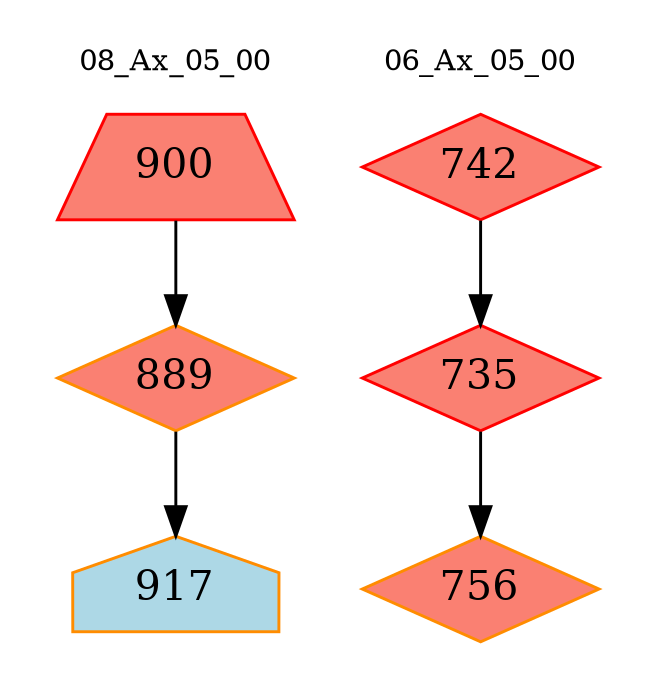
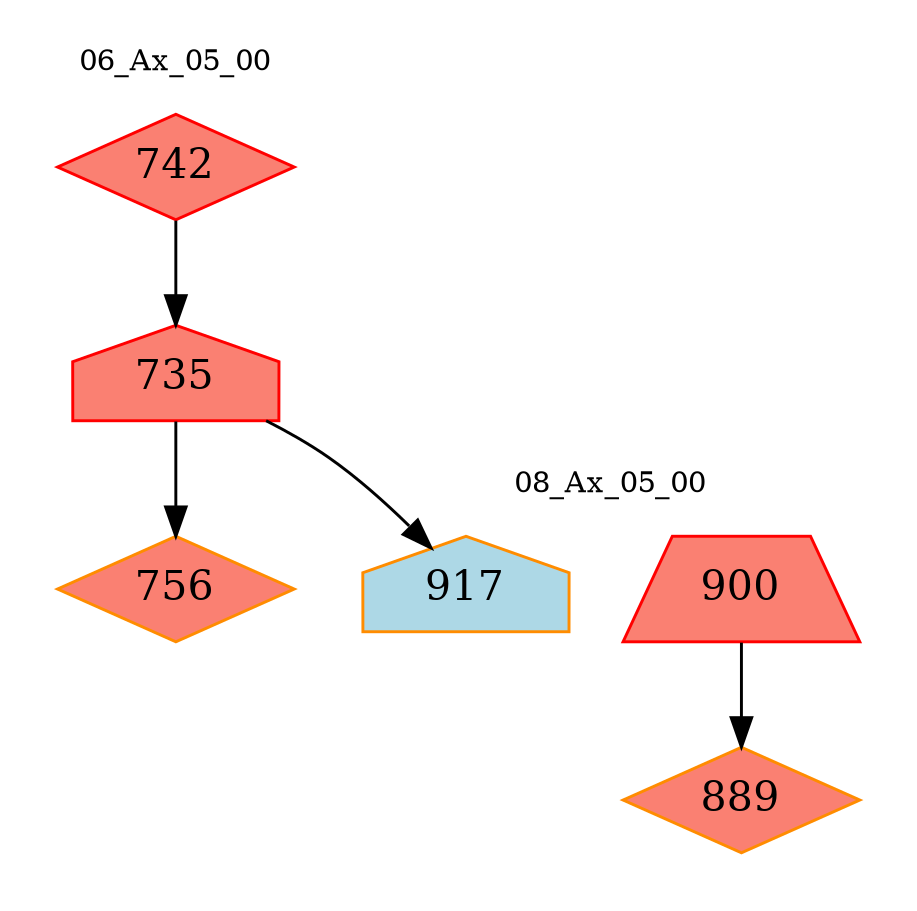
(481, 378) -> (176, 378)
(176, 469) -> (360, 481)
